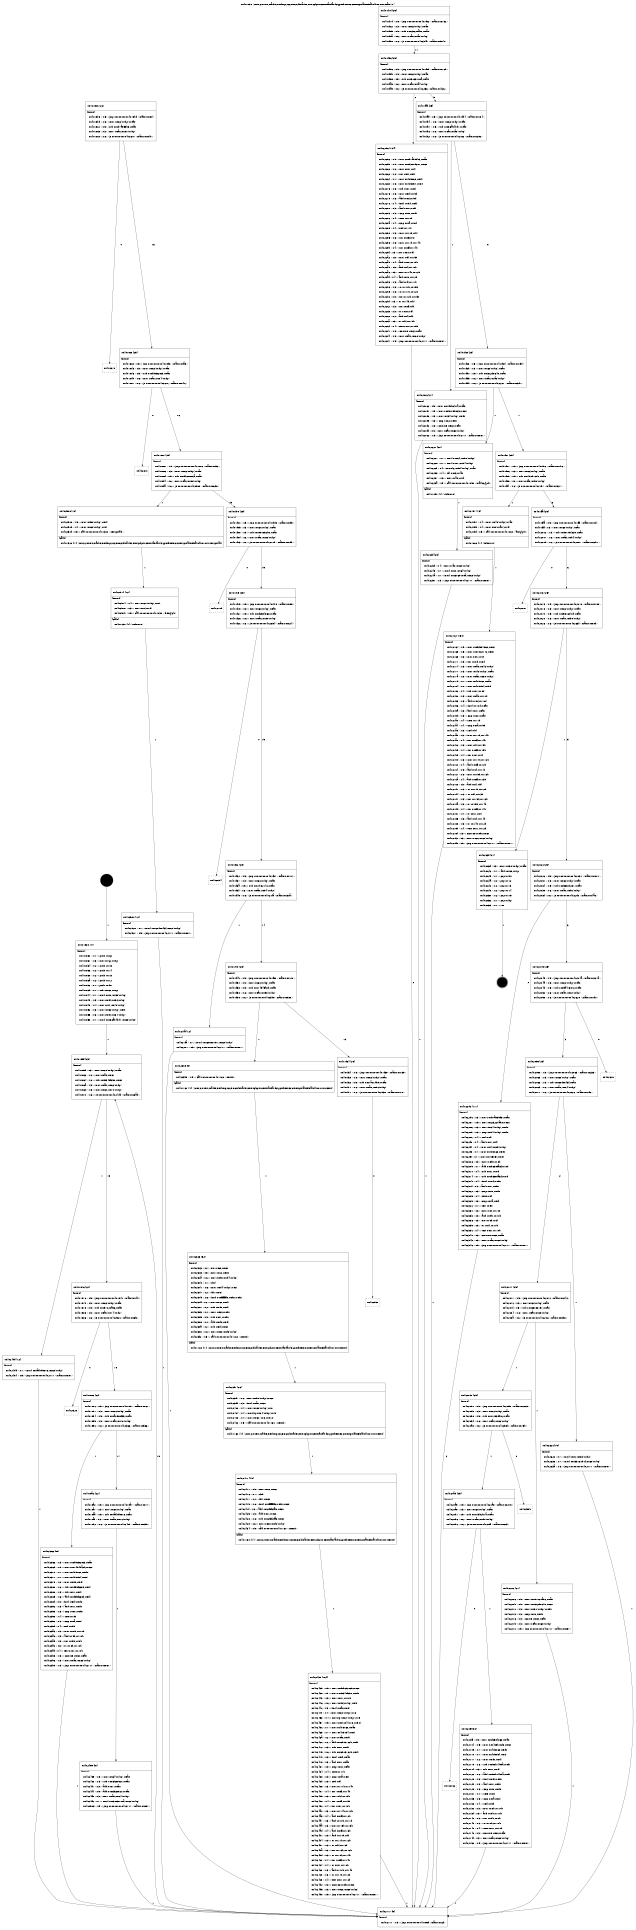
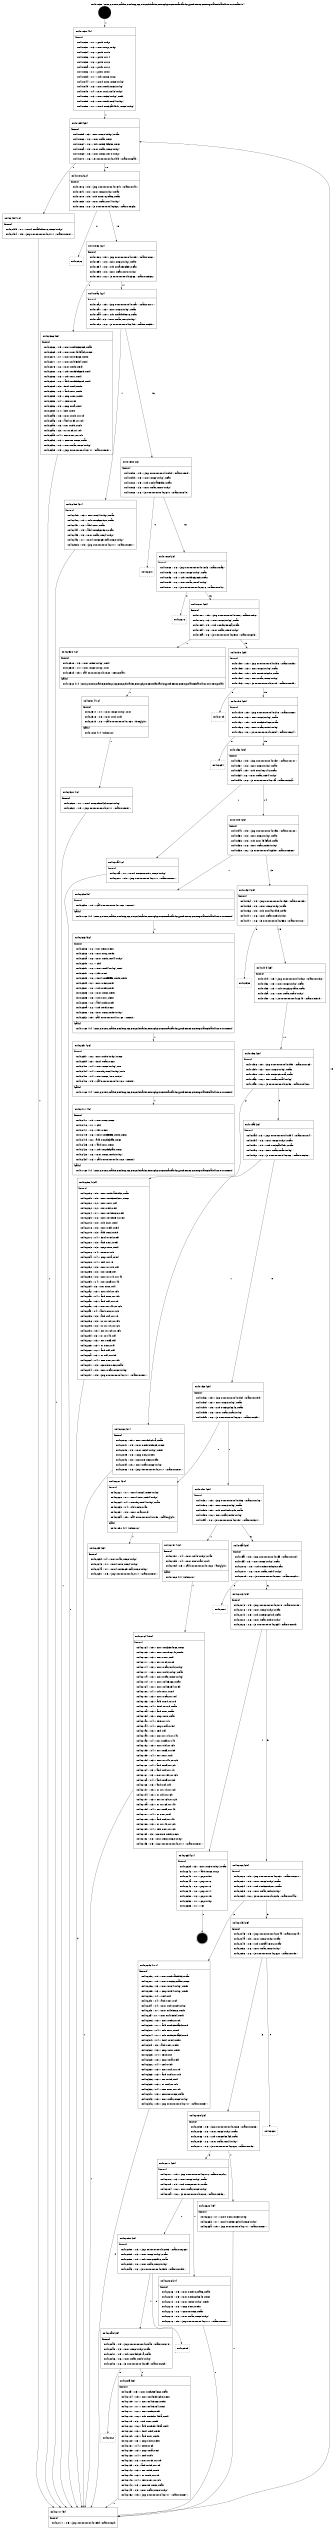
none -> (139, 392)
none -> (281, 944)
(424, 1244) -> none
(344, 1786) -> none
